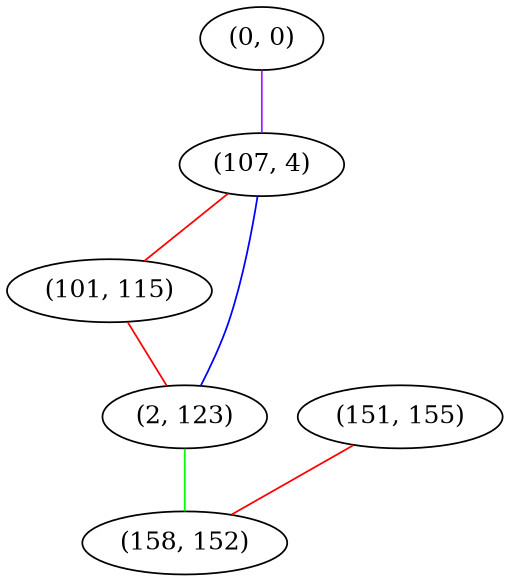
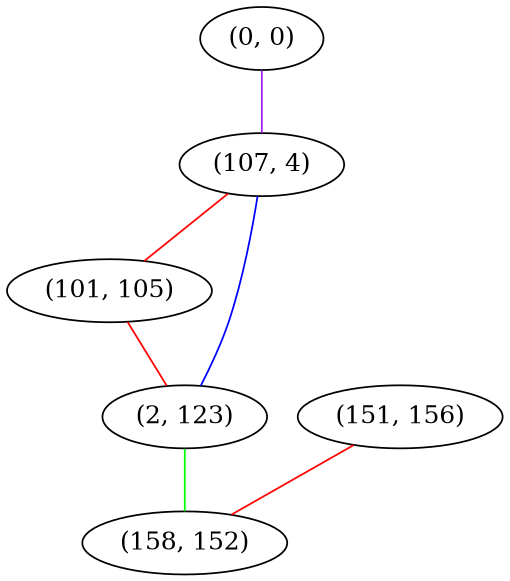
(109, 291) -> (109, 291)
(400, 417) -> (400, 417)
